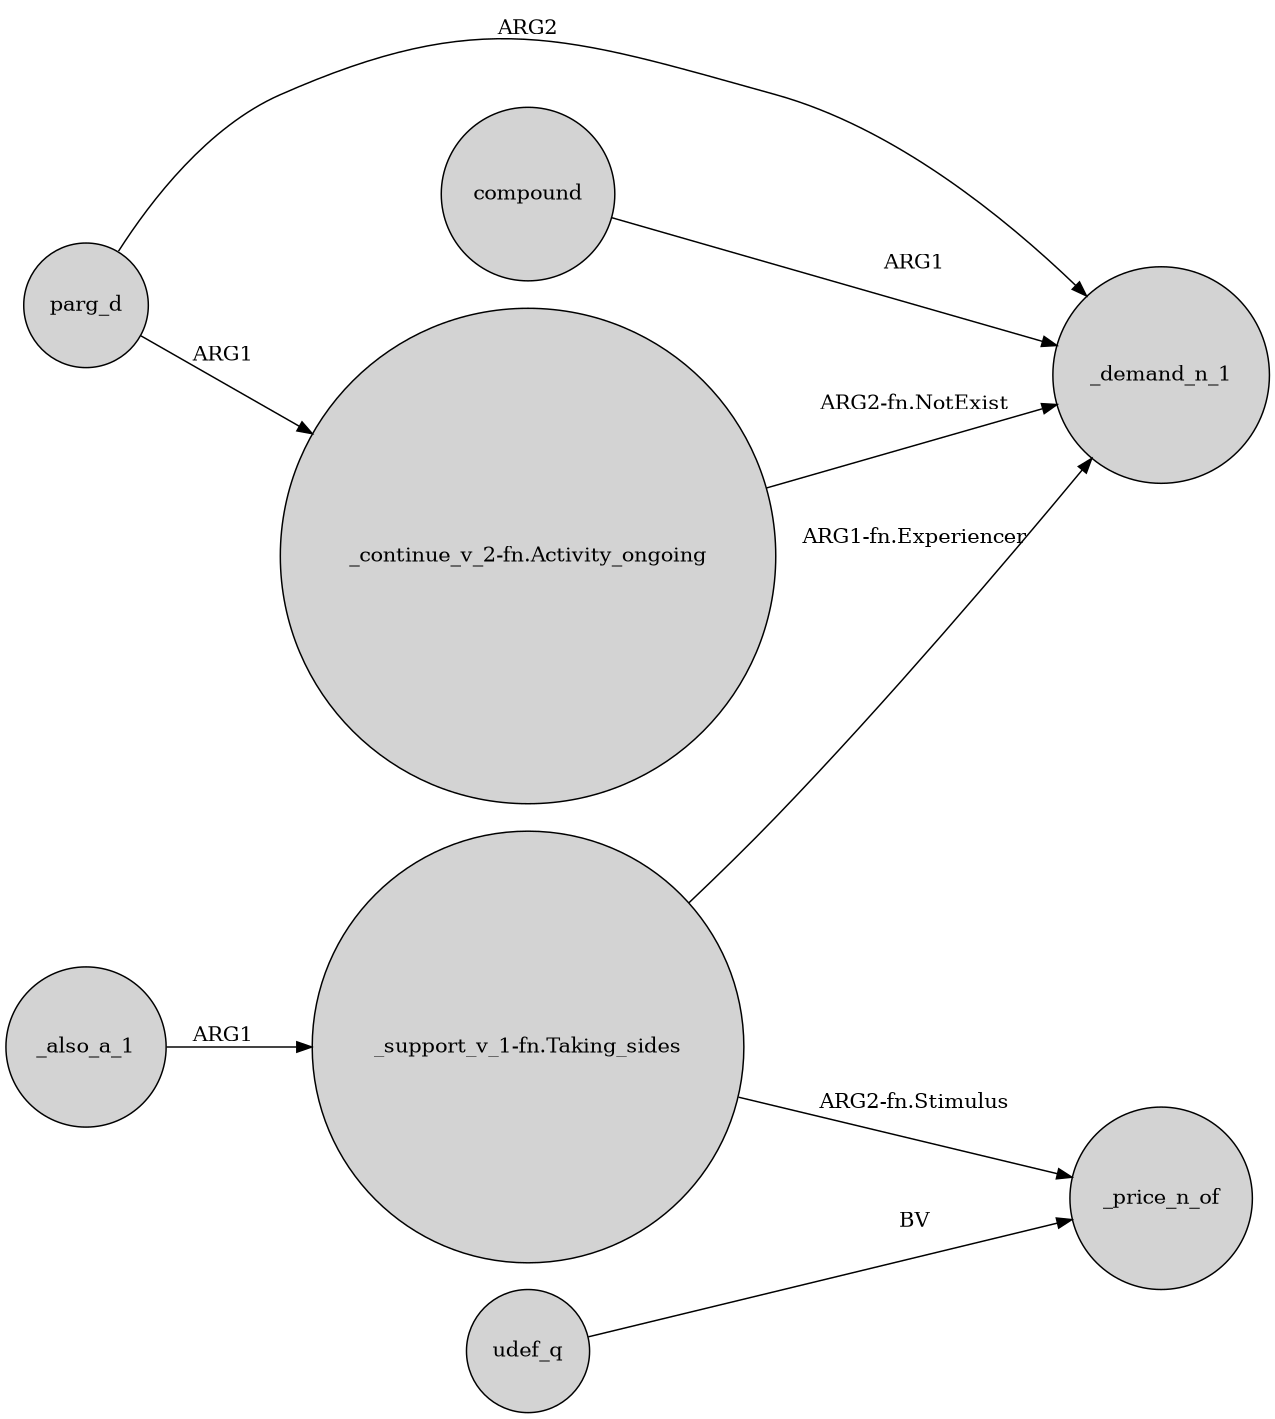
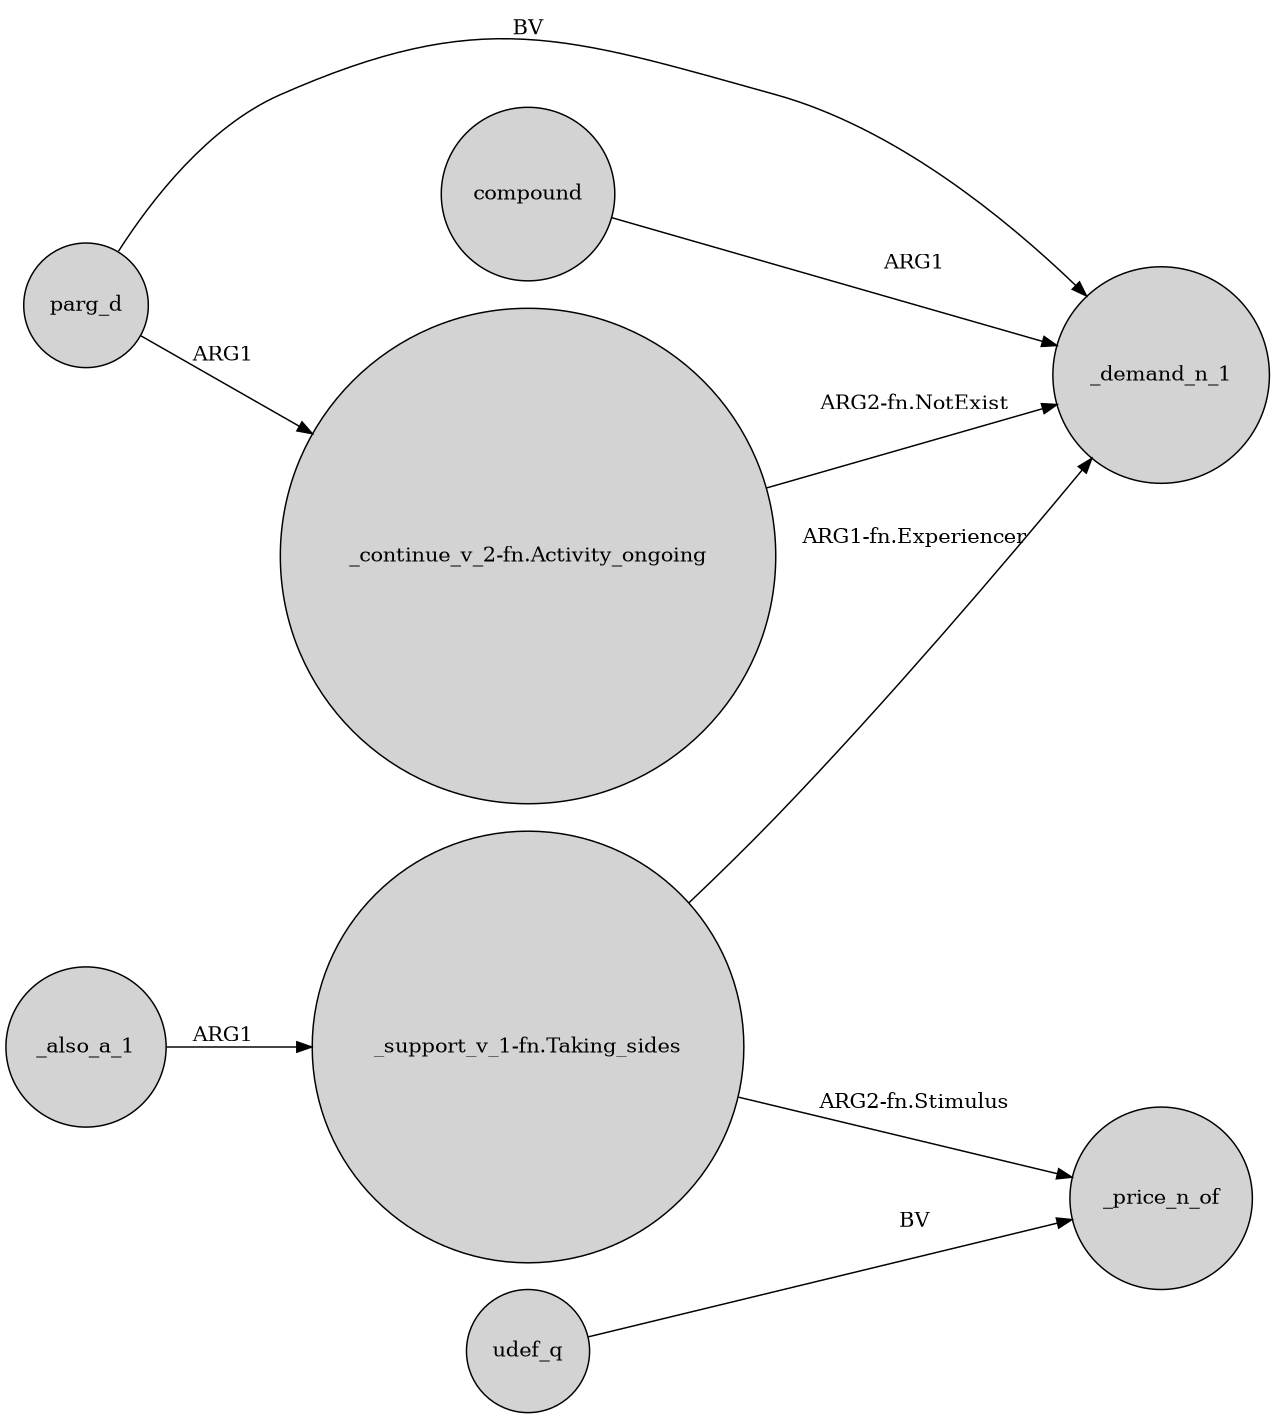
(528, 29) -> (528, 29)
